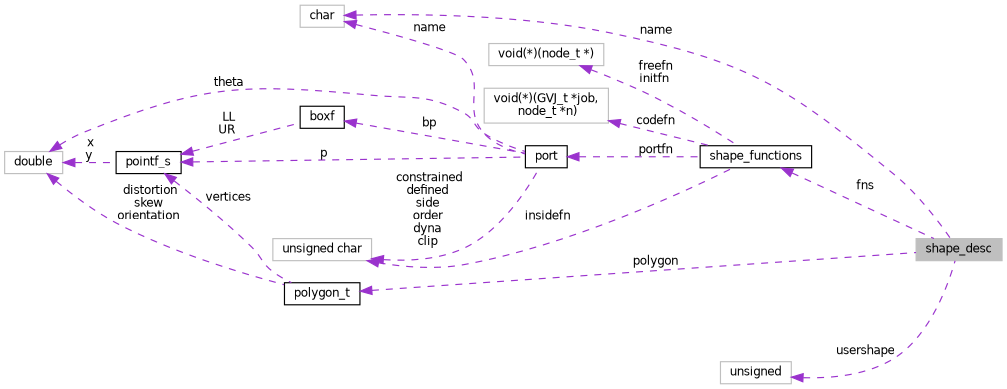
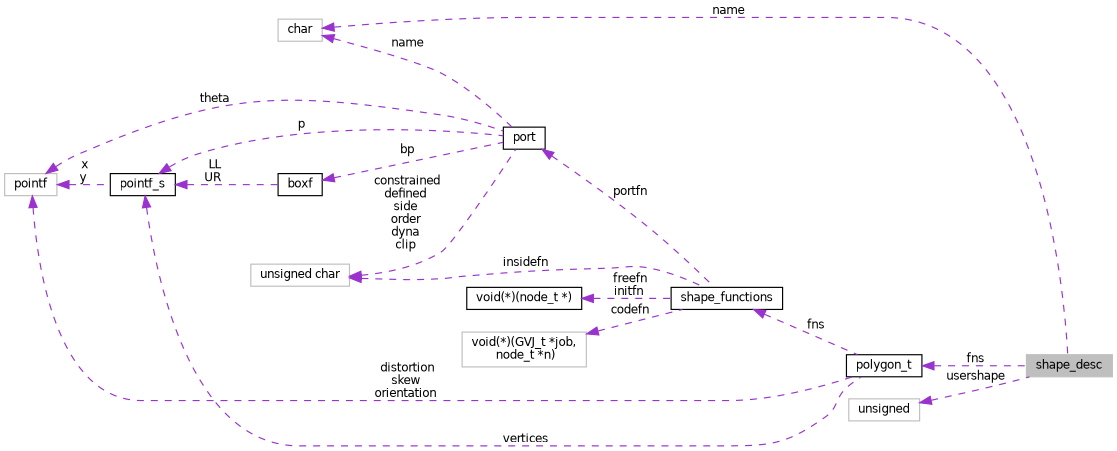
(546, 55) -> (524, 298)
(34, 163) -> (31, 185)
(863, 206) -> (811, 334)
(654, 262) -> (974, 359)
